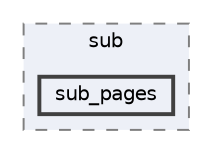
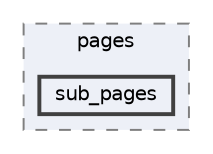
(106, 42) -> (106, 42)
